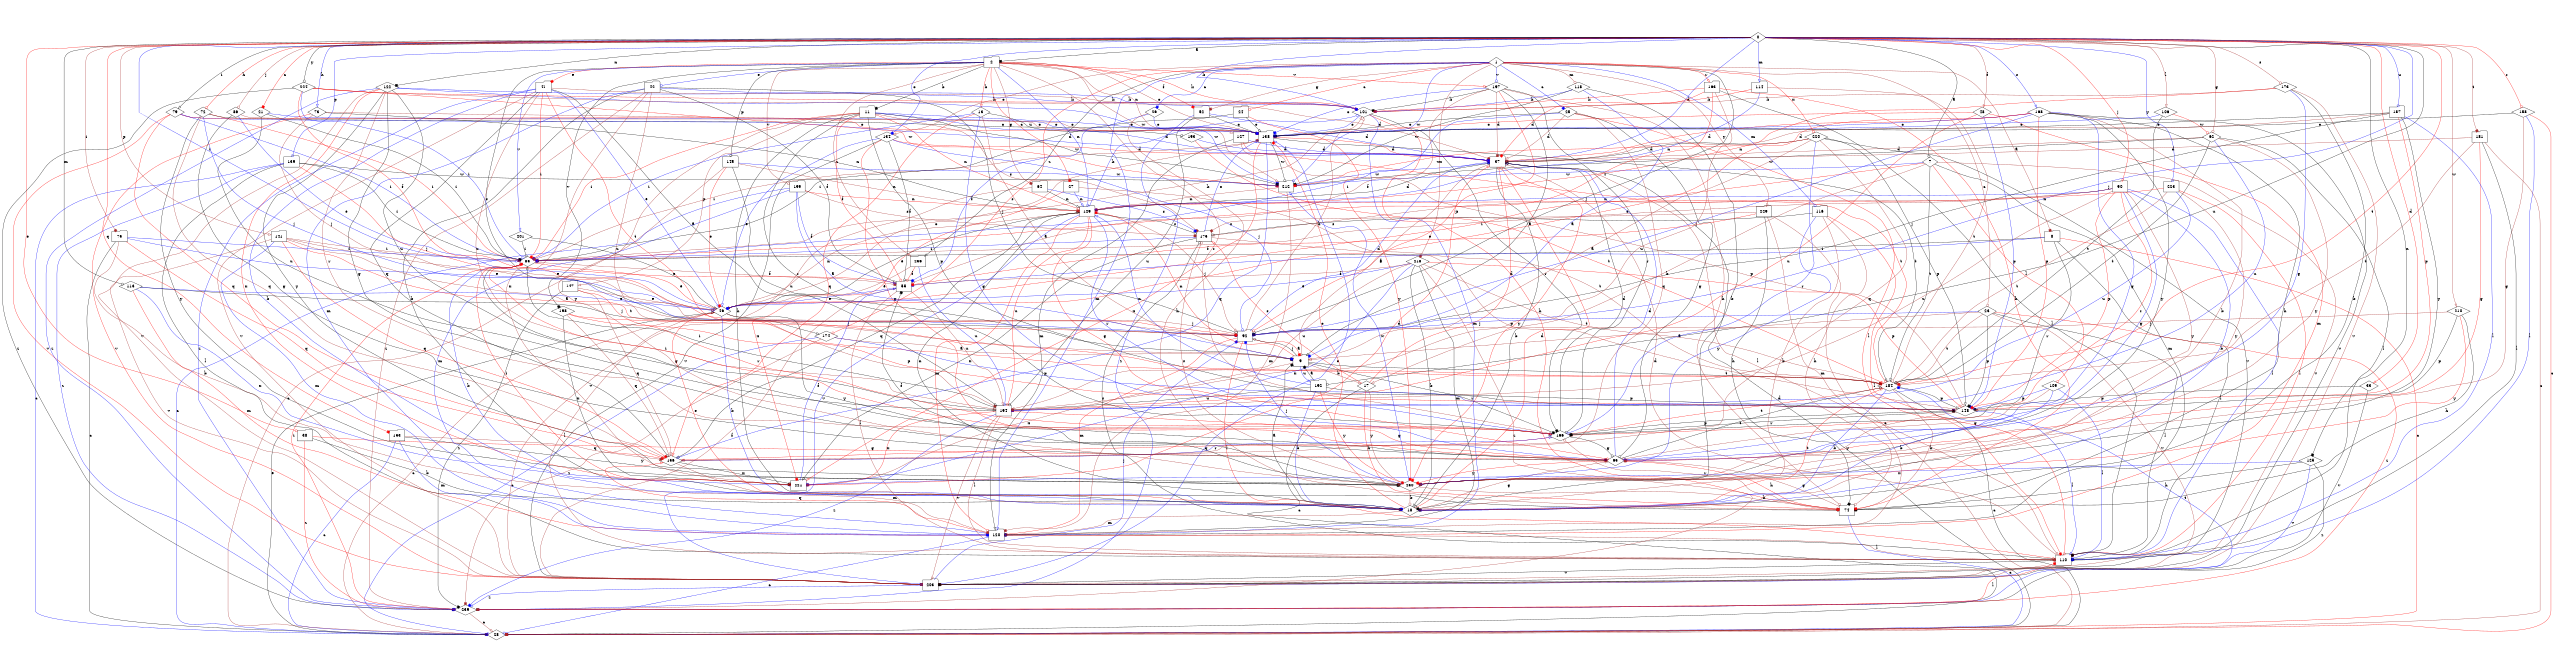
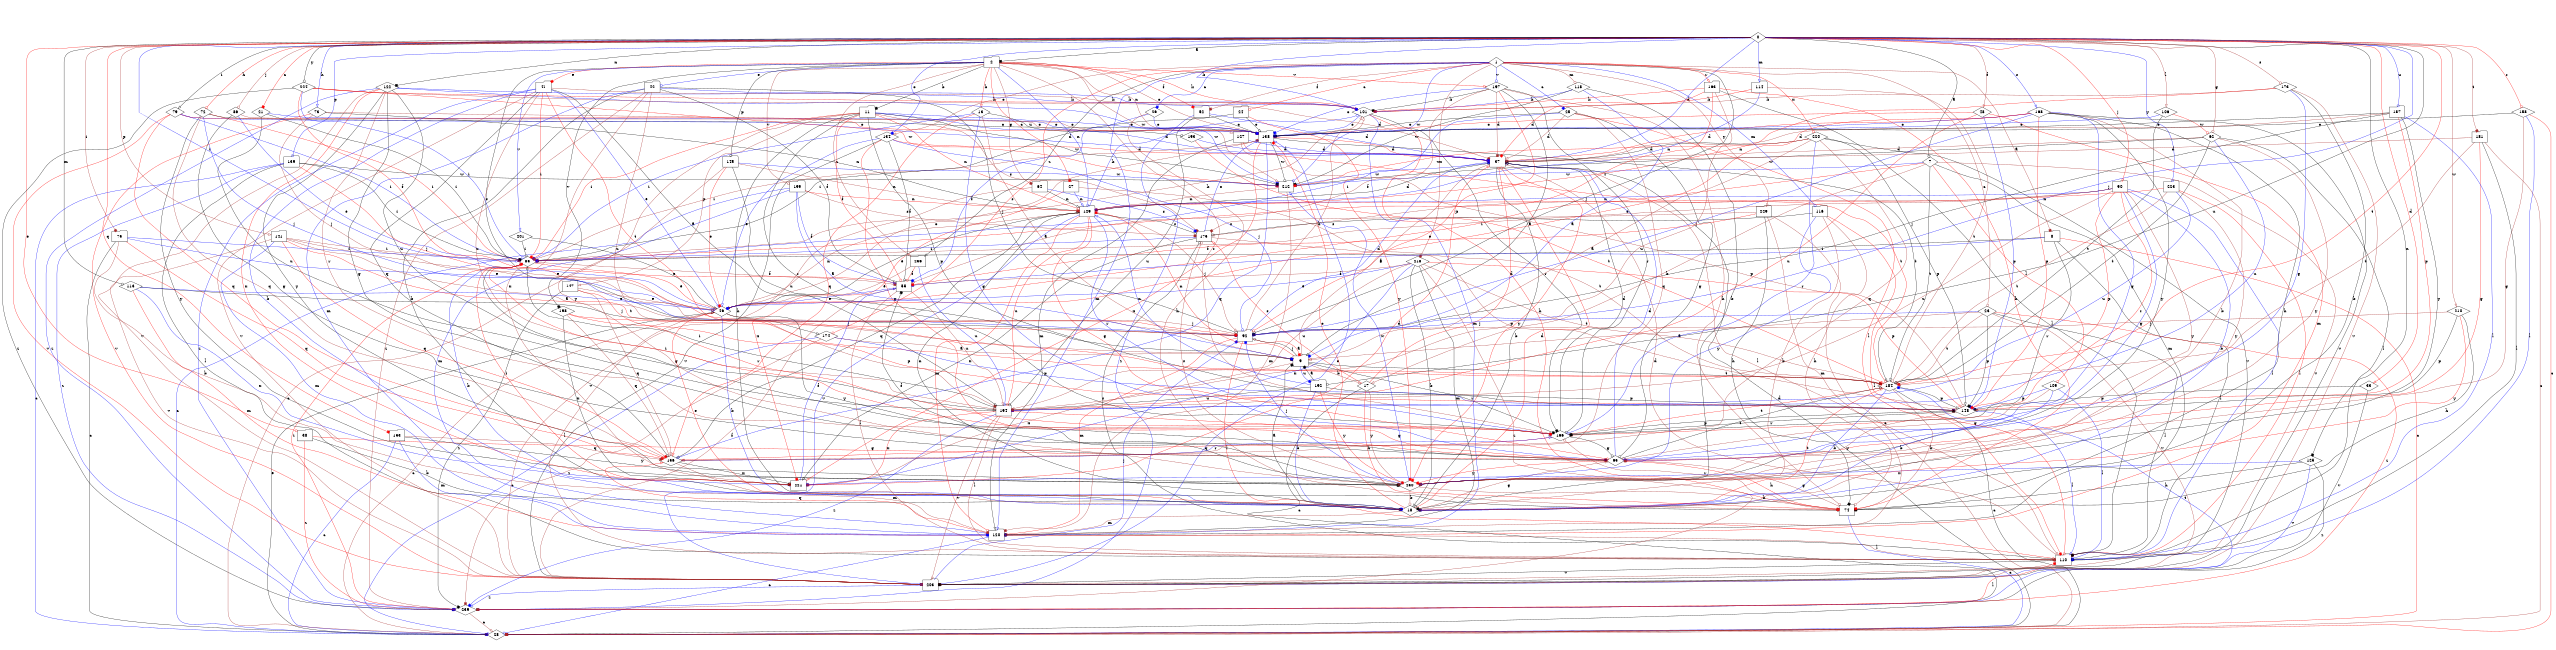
(1317, 87) -> (1317, 87)
(1303, 374) -> (1303, 374)
(1052, 422) -> (1052, 422)
